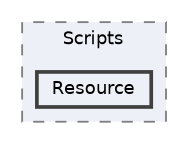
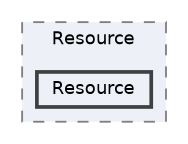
(94, 40) -> (94, 40)
